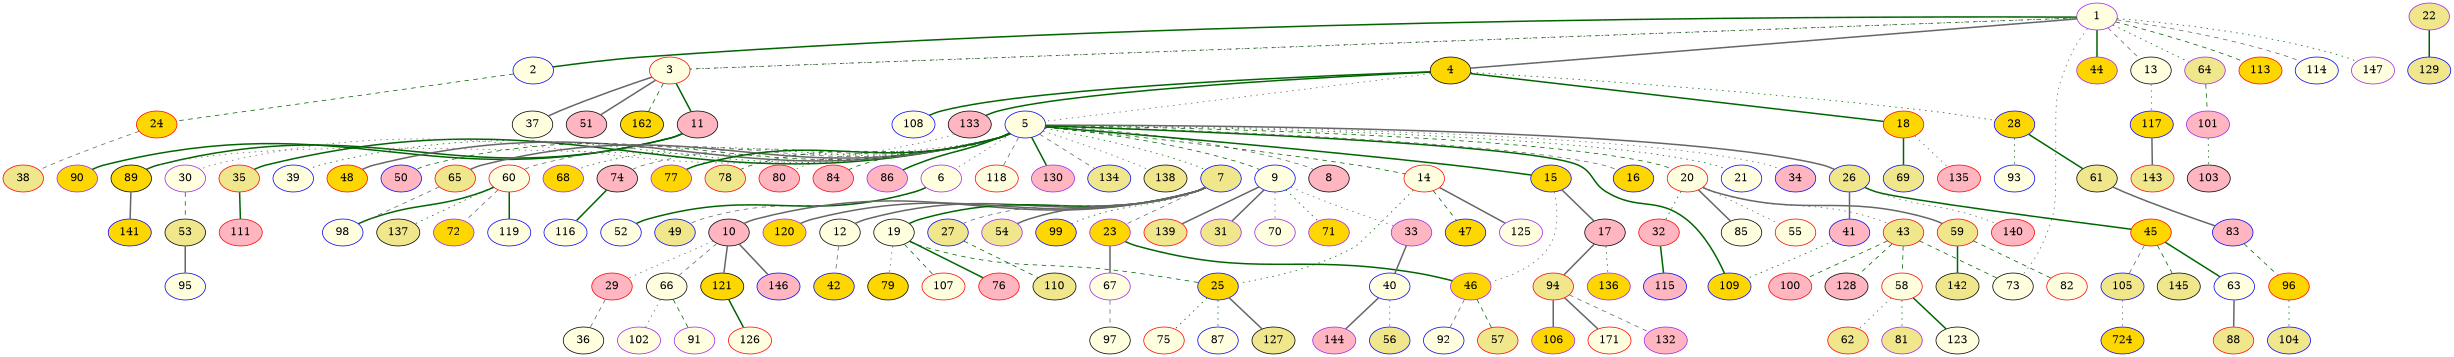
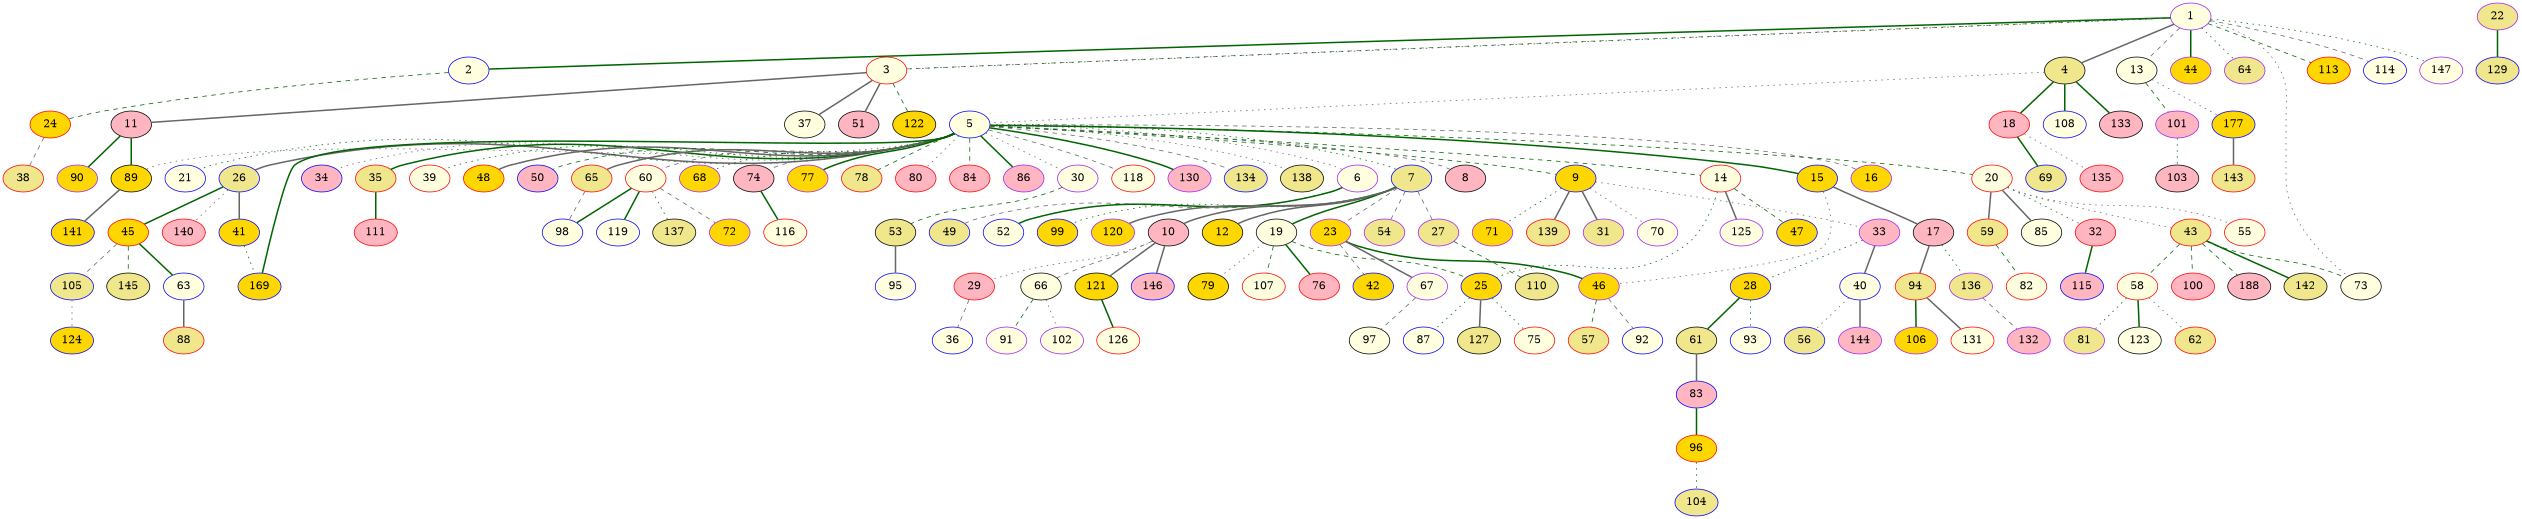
(1450, 70) -> (2065, 70)
(1733, 91) -> (1815, 260)
(684, 98) -> (509, 97)
(2206, 98) -> (2157, 98)
(642, 124) -> (914, 124)
(1904, 124) -> (2009, 124)
(2152, 124) -> (2234, 124)
(577, 151) -> (1024, 151)
(293, 178) -> (430, 178)
(1275, 178) -> (1576, 178)
(1634, 178) -> (1871, 178)
(1112, 206) -> (1398, 206)
(566, 232) -> (785, 232)
(840, 232) -> (1222, 232)
(948, 232) -> (1438, 232)
(1850, 232) -> (239, 232)
(837, 260) -> (1354, 262)
(2261, 260) -> (1696, 422)
(1958, 264) -> (2248, 260)
(1609, 286) -> (1971, 286)
(1730, 286) -> (260, 286)
(1846, 286) -> (2249, 286)
(1609, 313) -> (2000, 314)
(1553, 314) -> (1916, 314)
(584, 340) -> (952, 340)
(1610, 340) -> (1972, 340)
(2122, 340) -> (72, 340)
